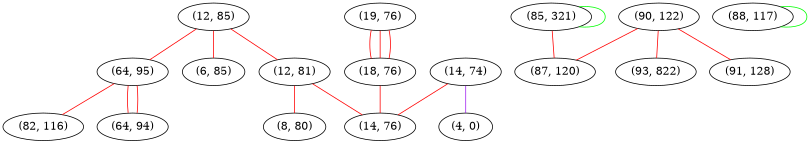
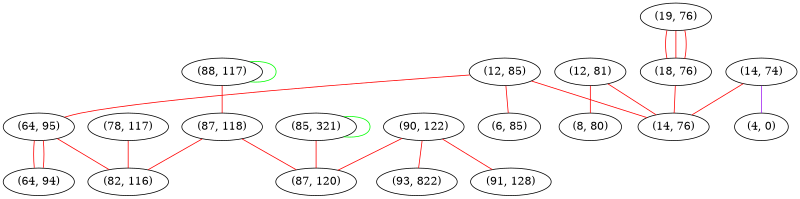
(254, 44) -> (583, 97)
none -> (128, 127)
none -> (222, 127)
